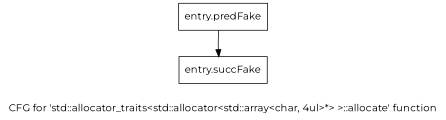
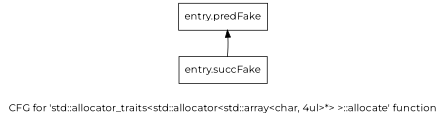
(218, 40) -> (228, 47)
